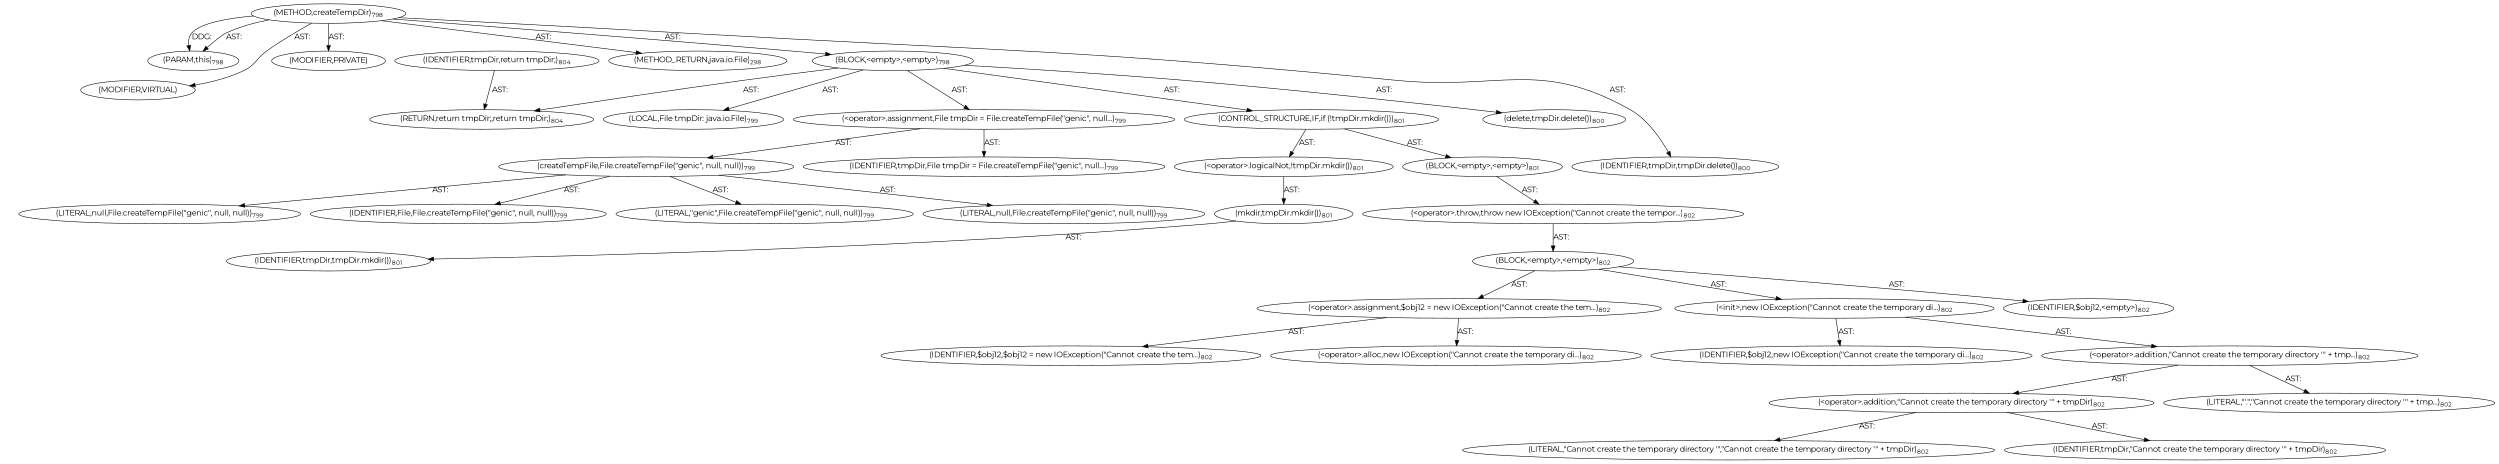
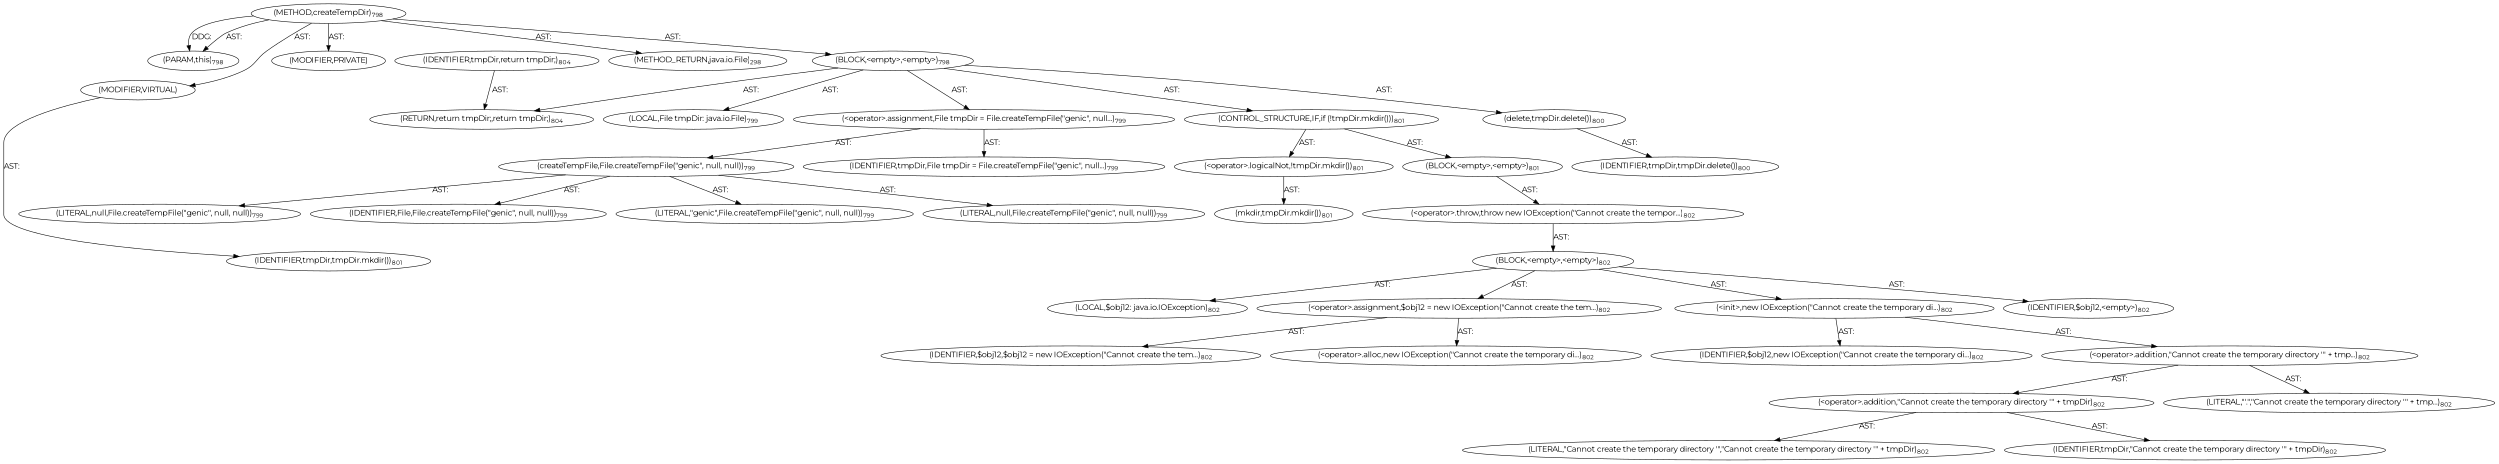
(1046, 52) -> (1612, 142)
(835, 246) -> (25, 230)
none -> (1147, 308)
